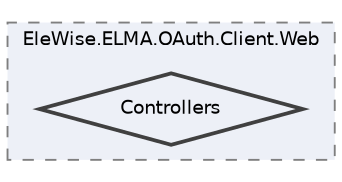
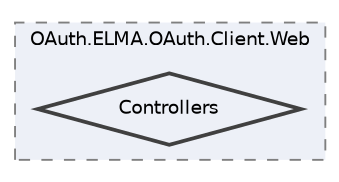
(171, 40) -> (170, 40)
